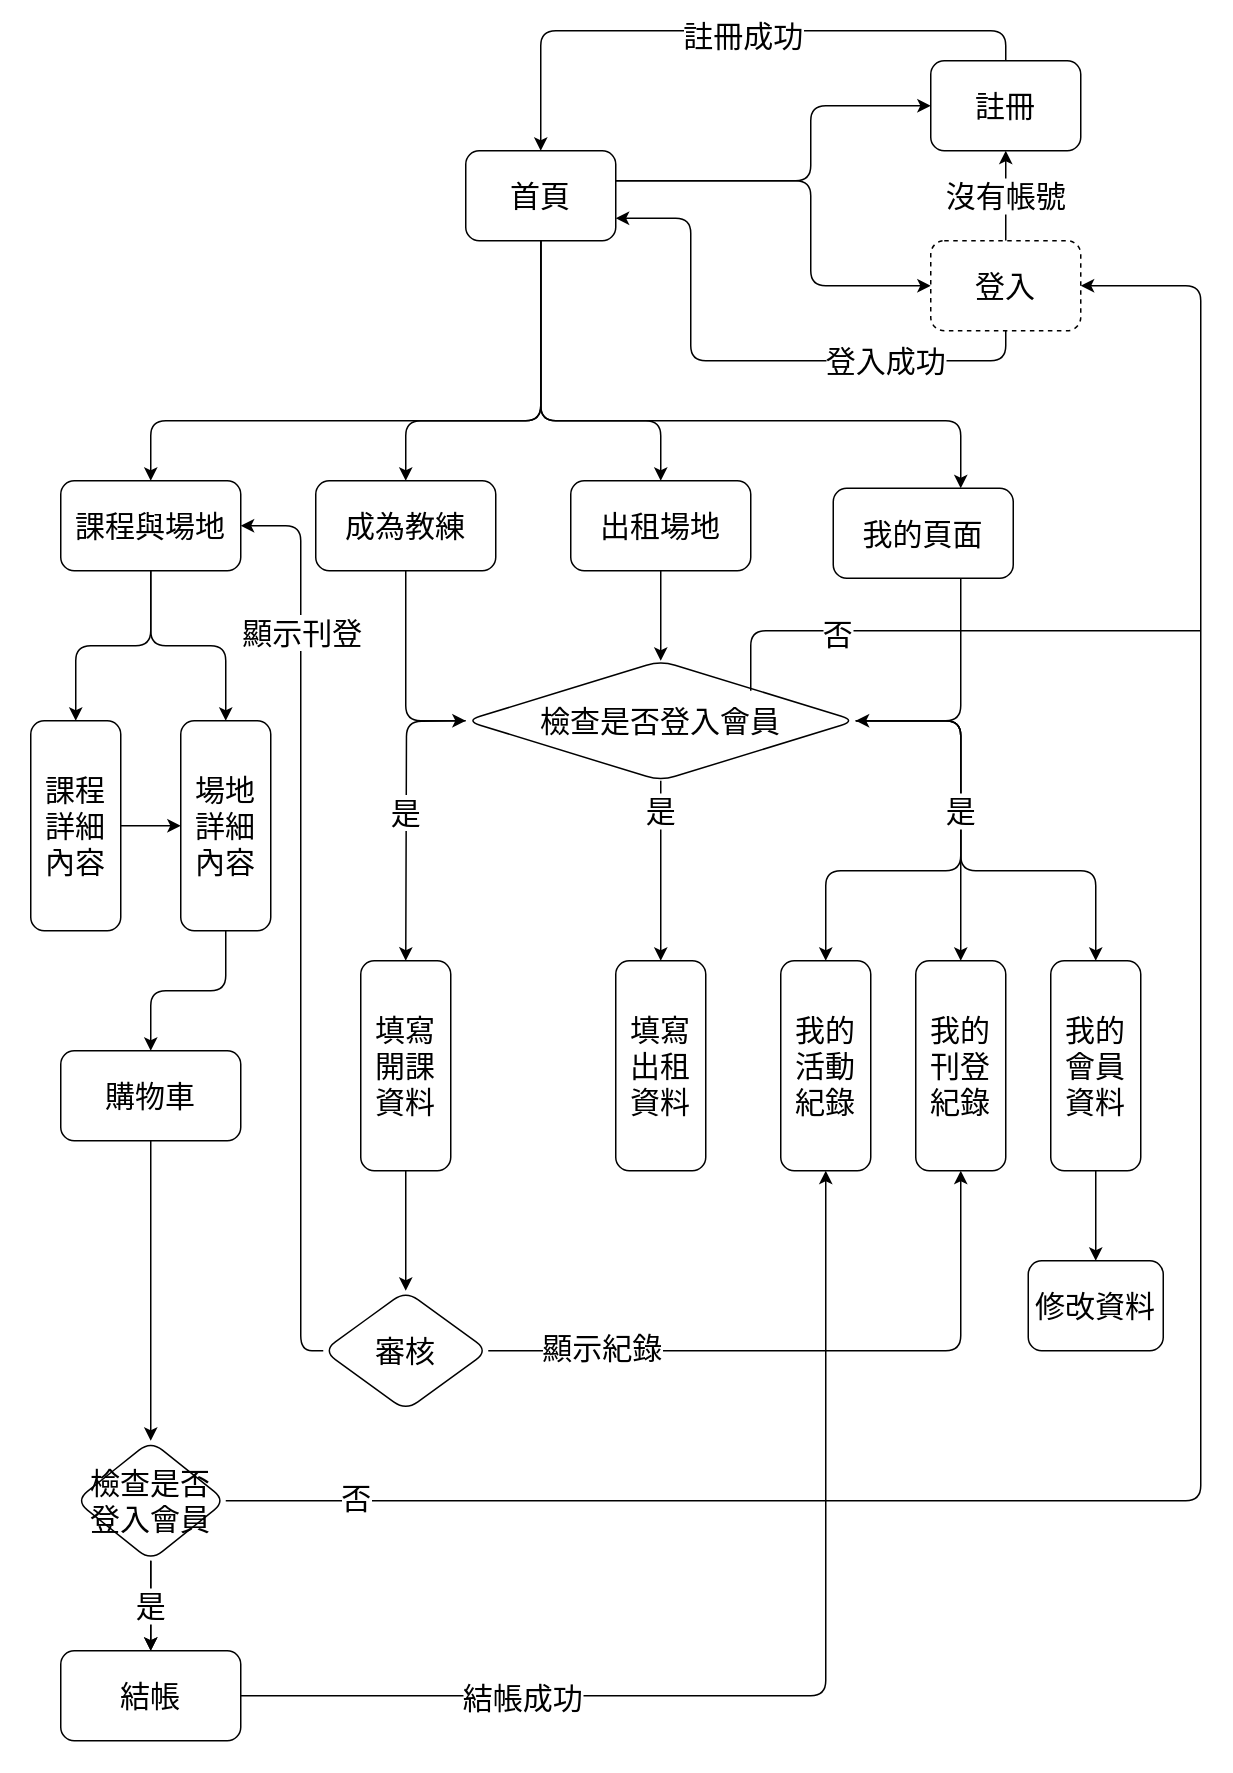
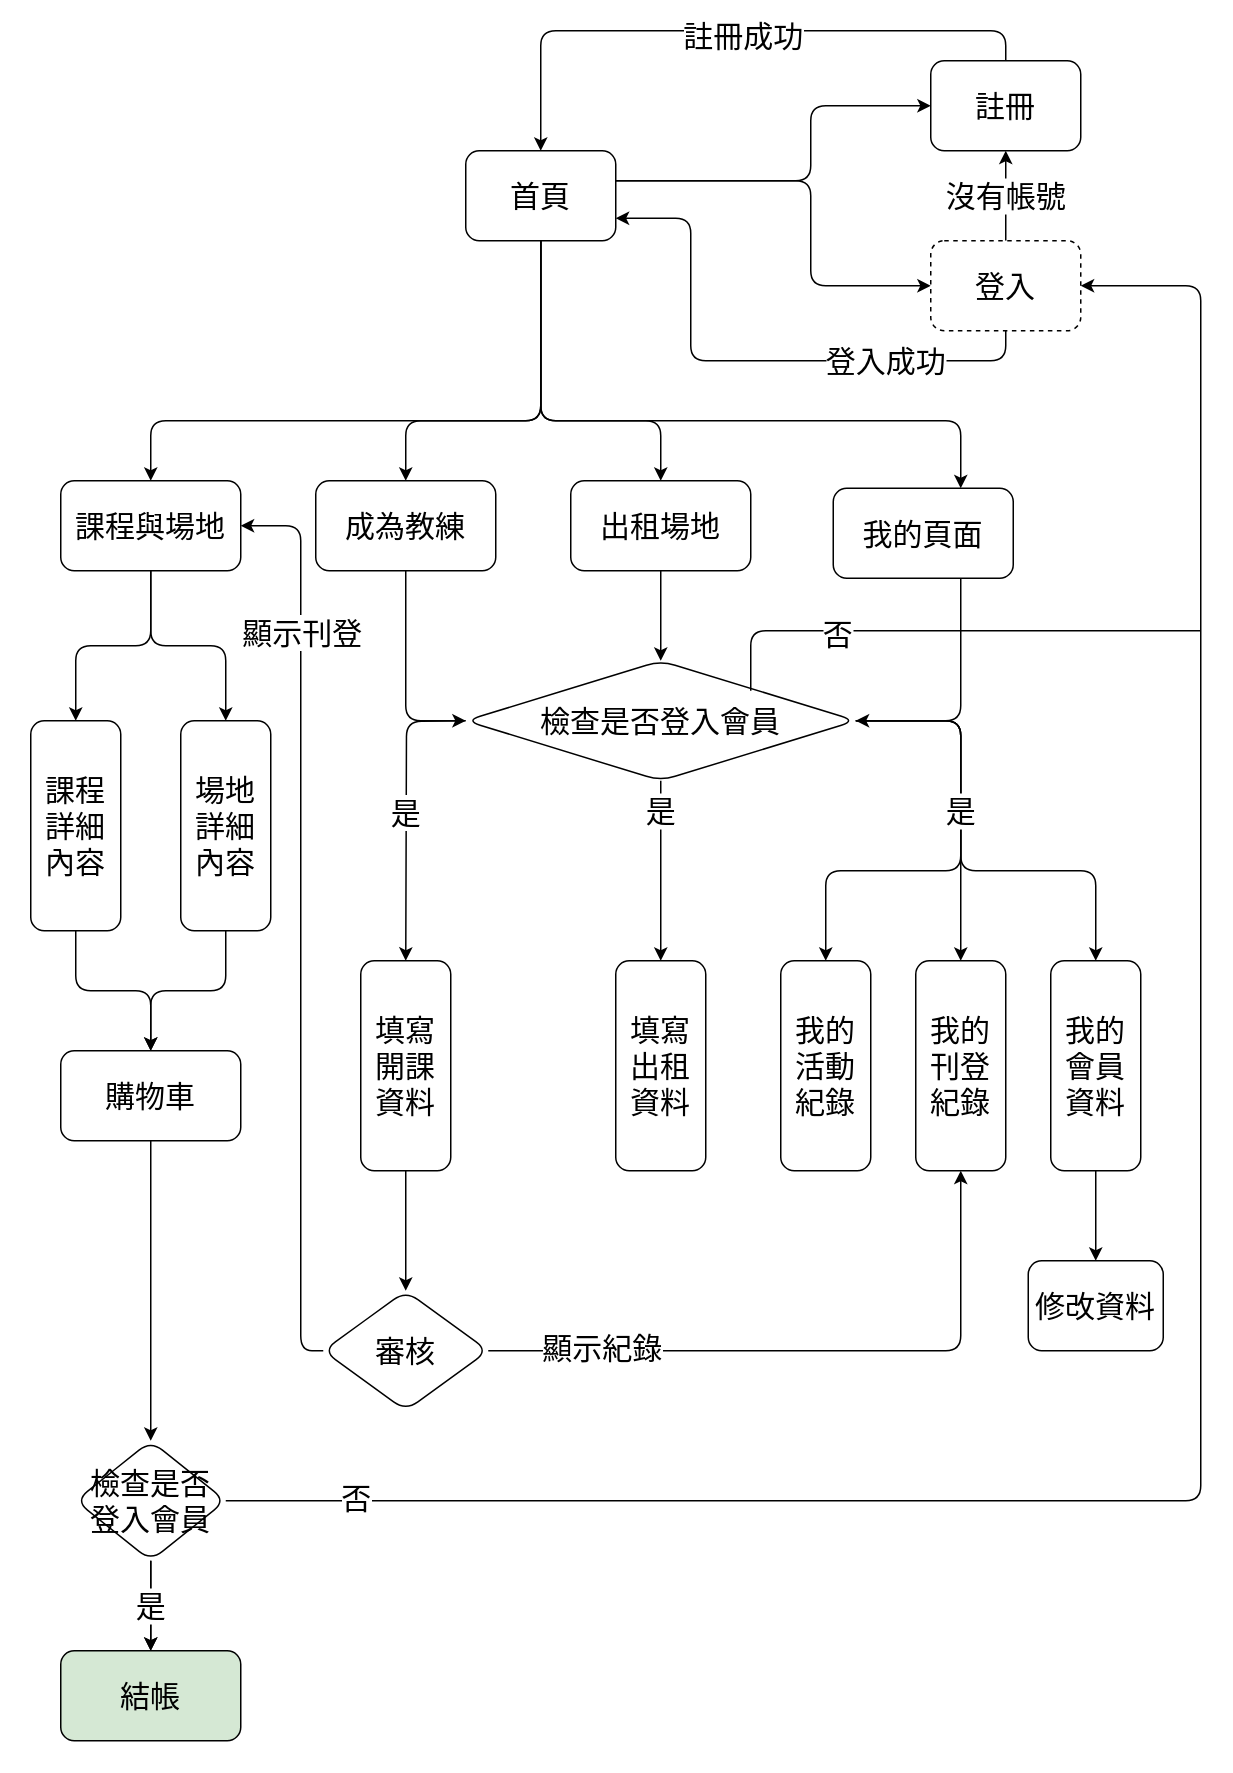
(146, 826) -> (87, 990)
(151, 1696) -> (151, 1696)
(786, 1696) -> none
